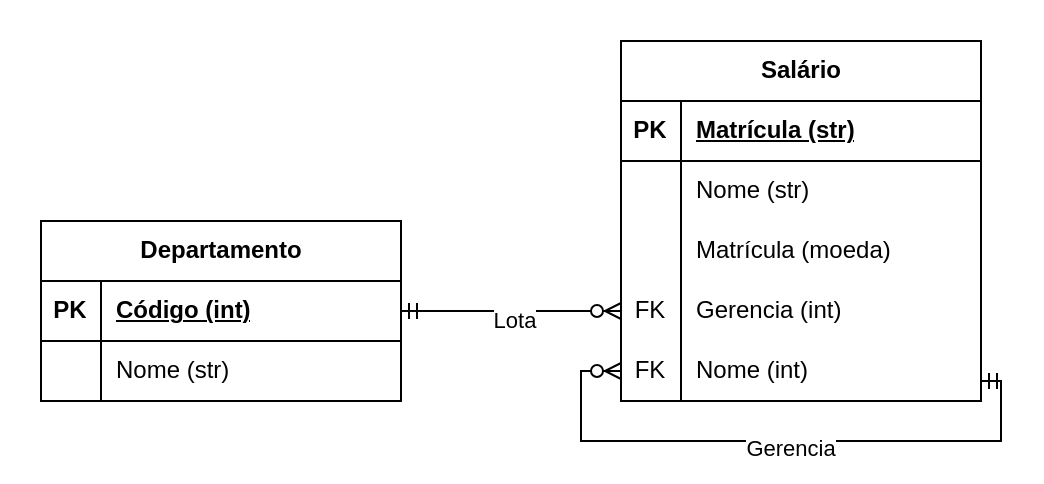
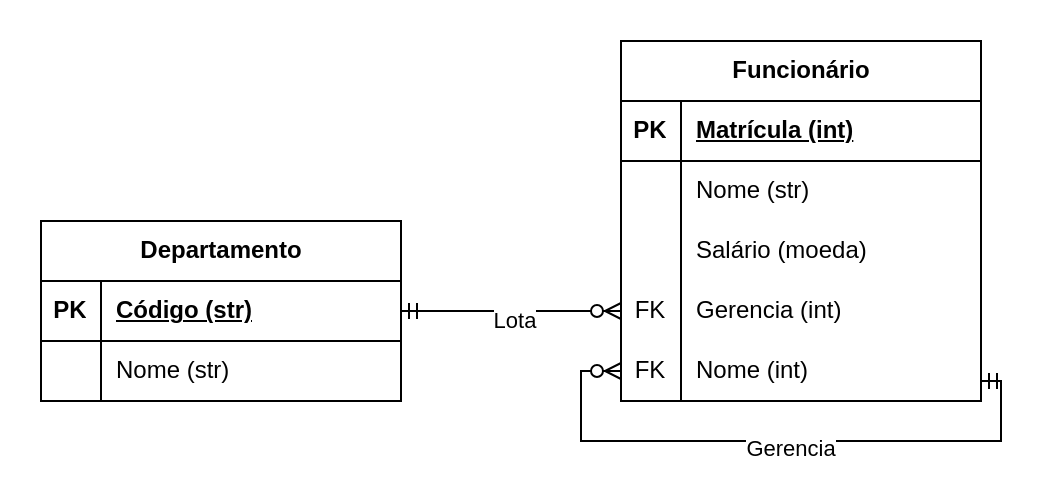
(802, 71) -> (802, 71)
(792, 131) -> (788, 131)
(805, 251) -> (788, 251)
(188, 311) -> (191, 311)
